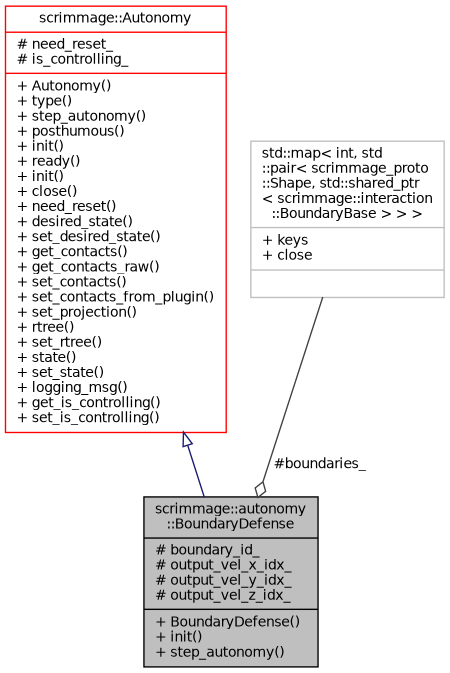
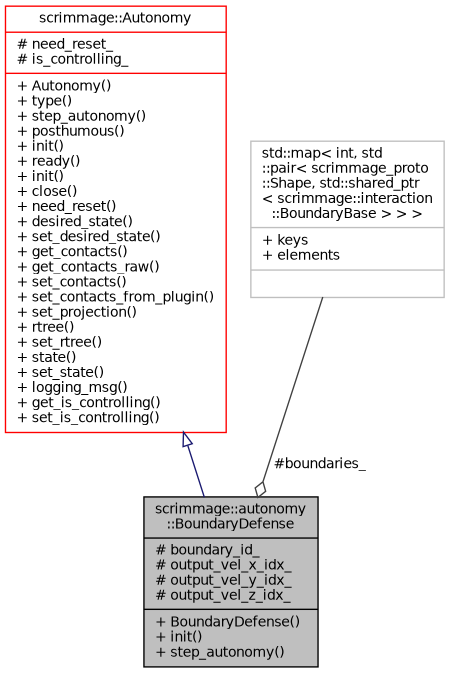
(287, 256) -> (302, 256)
